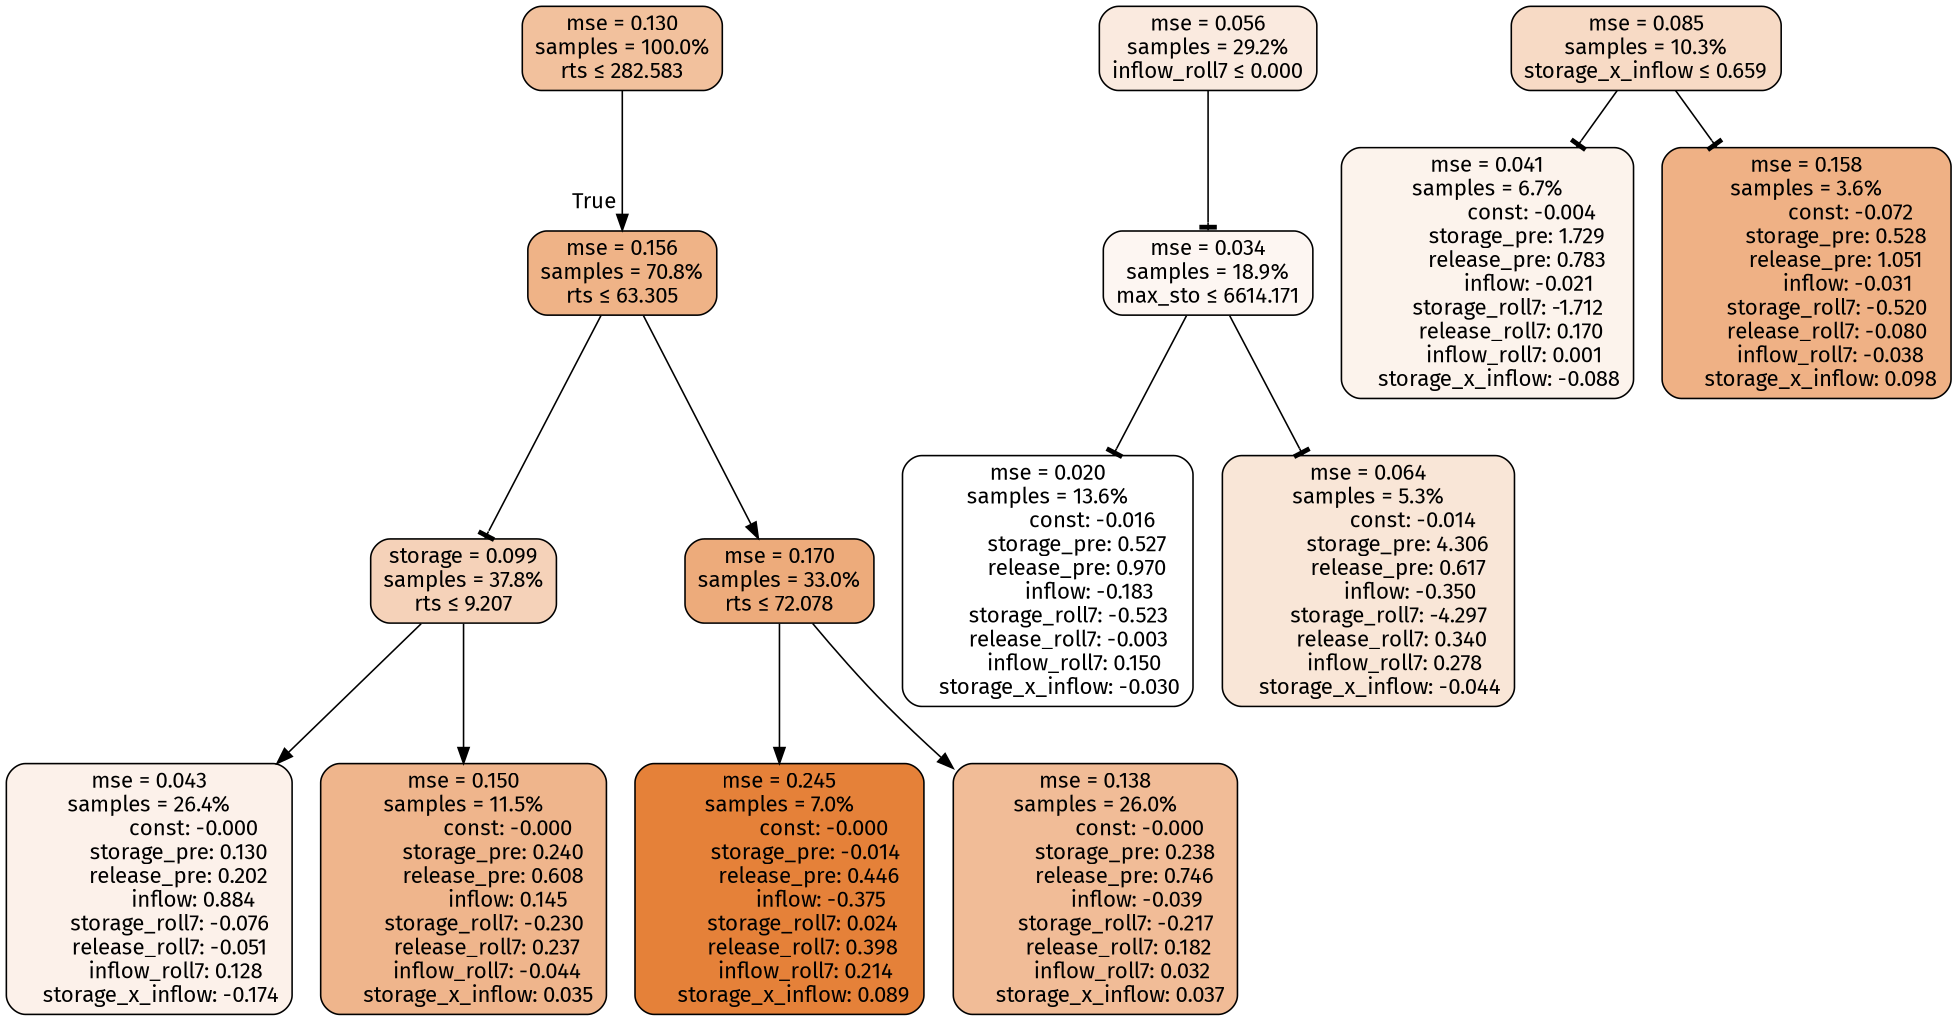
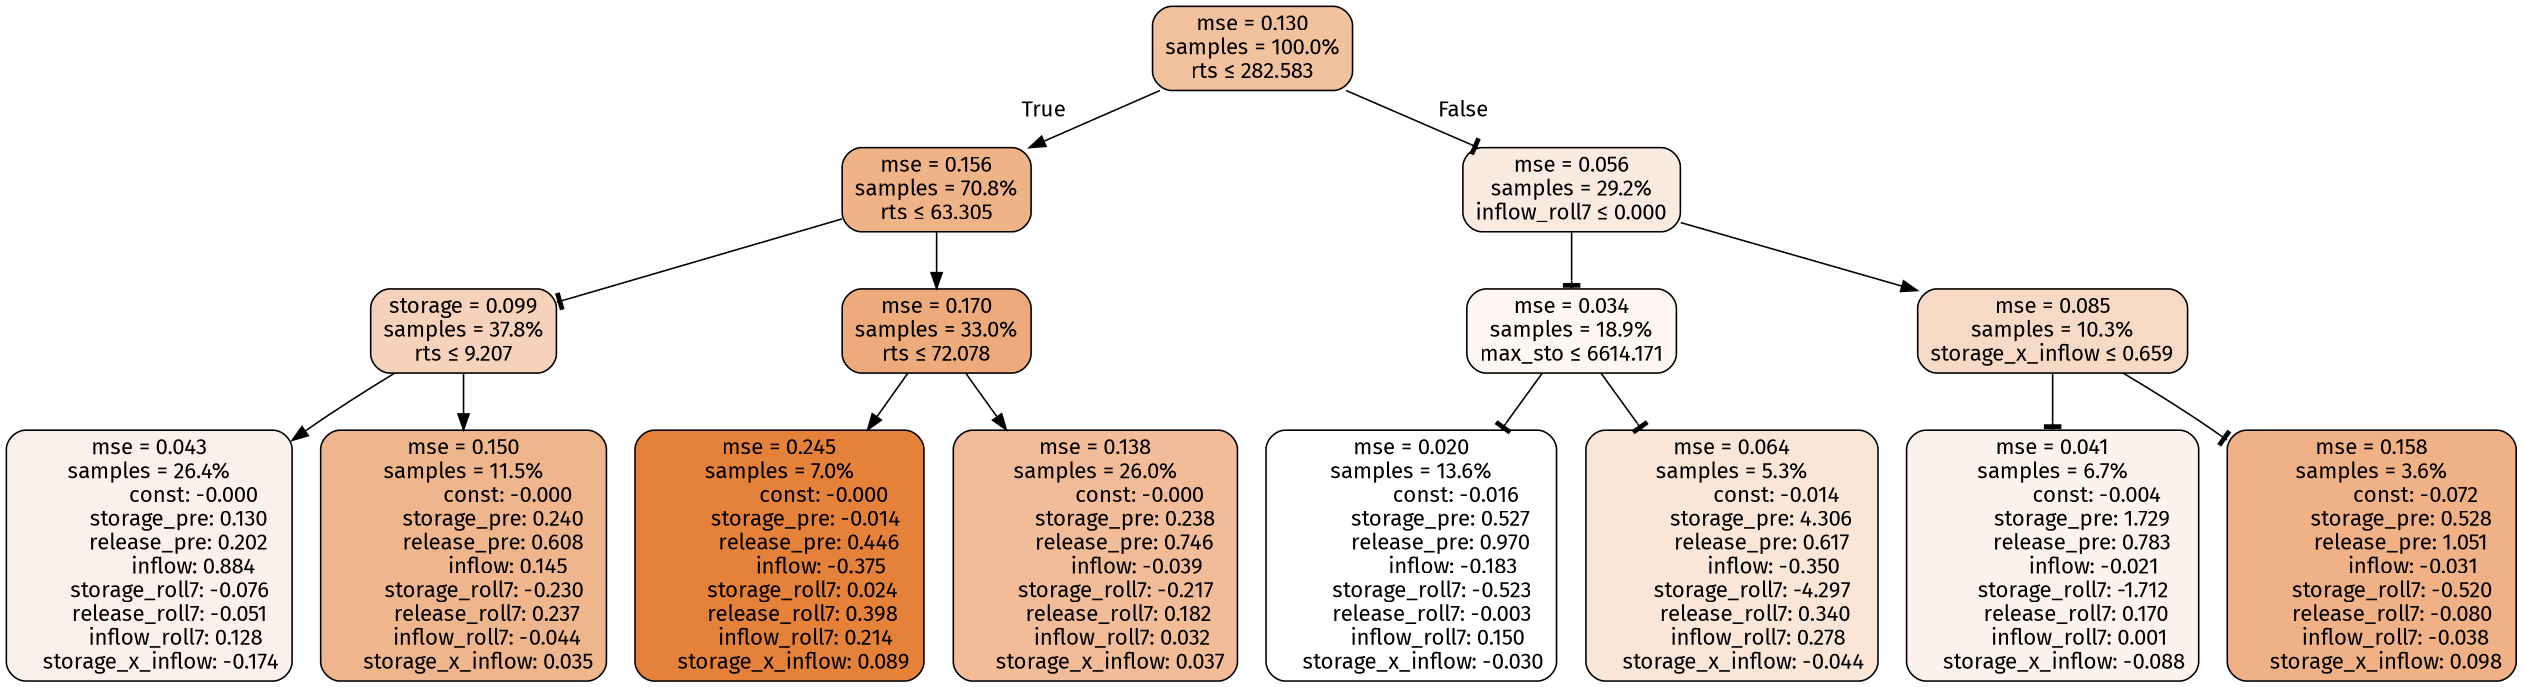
none -> (1408, 117)
none -> (1791, 254)
